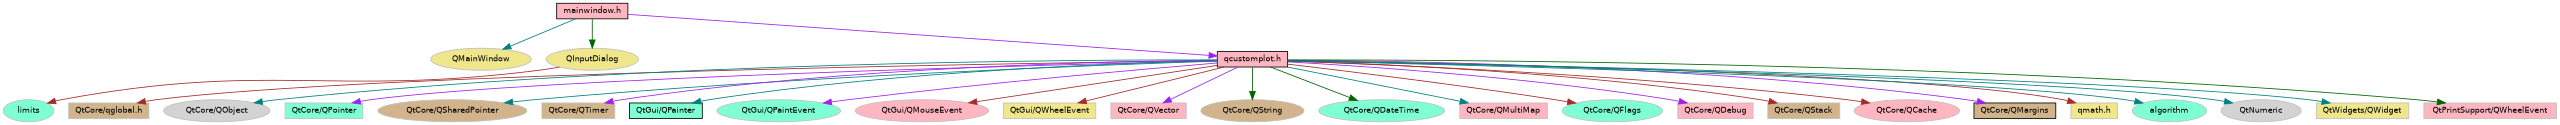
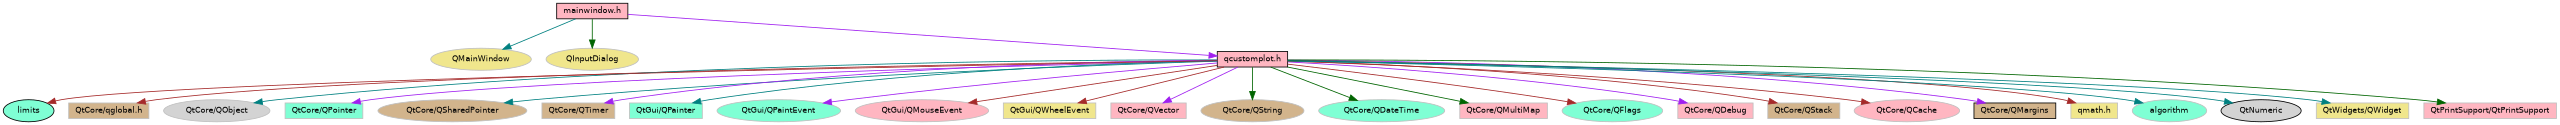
(307, 81) -> (636, 73)
(1374, 84) -> (1374, 84)
(29, 111) -> (29, 111)
(666, 111) -> (666, 111)
(2261, 111) -> (2261, 111)
(2490, 111) -> (2490, 111)
